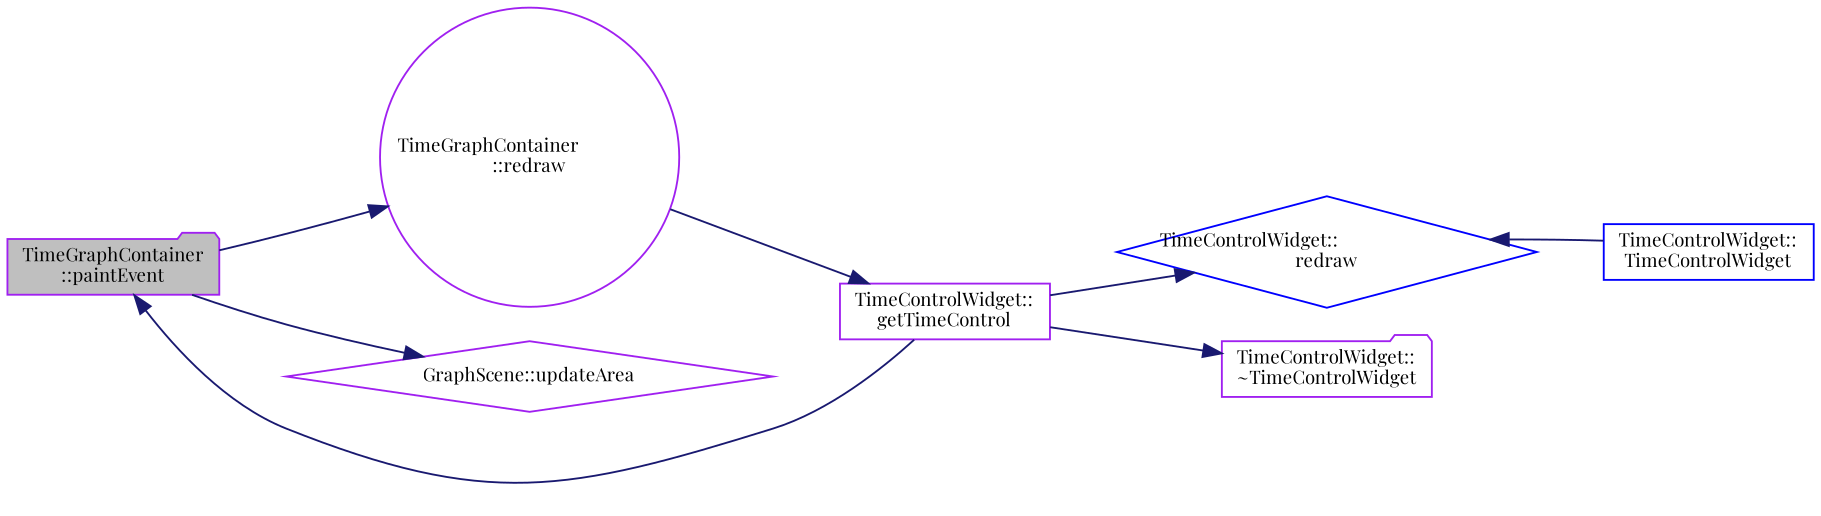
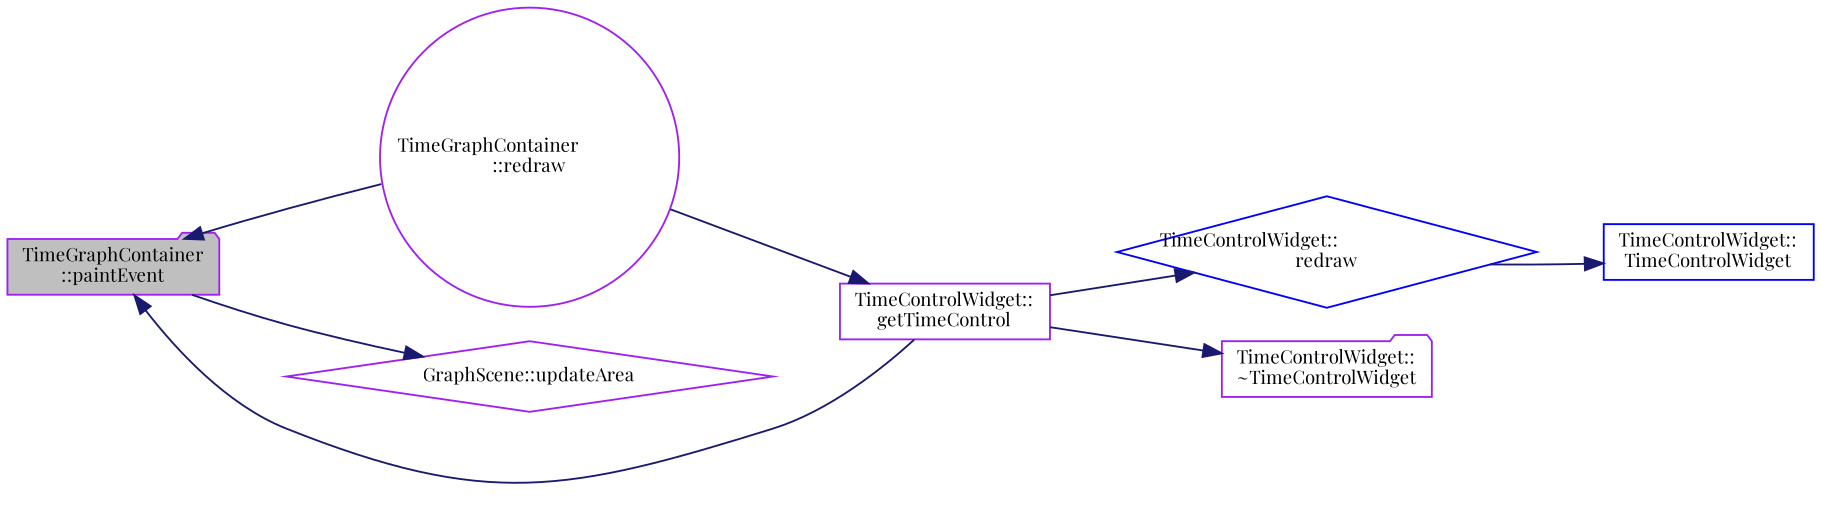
(295, 232) -> (292, 208)
(1556, 240) -> (1537, 265)
